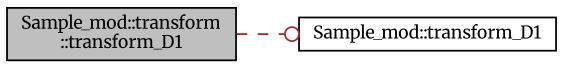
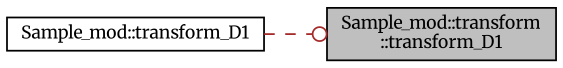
(261, 34) -> (288, 34)
